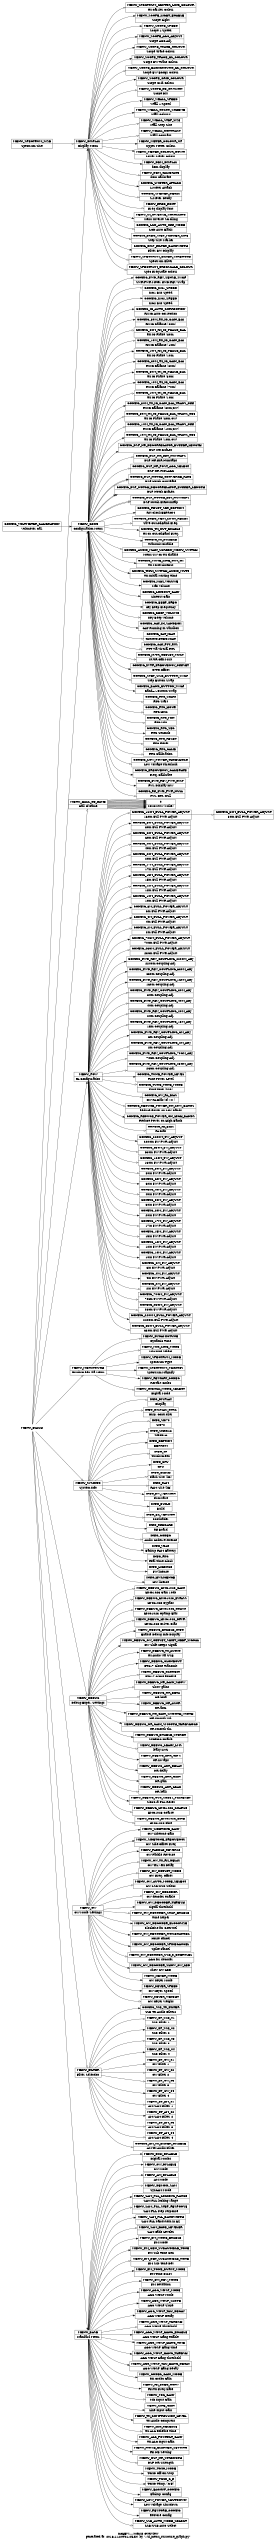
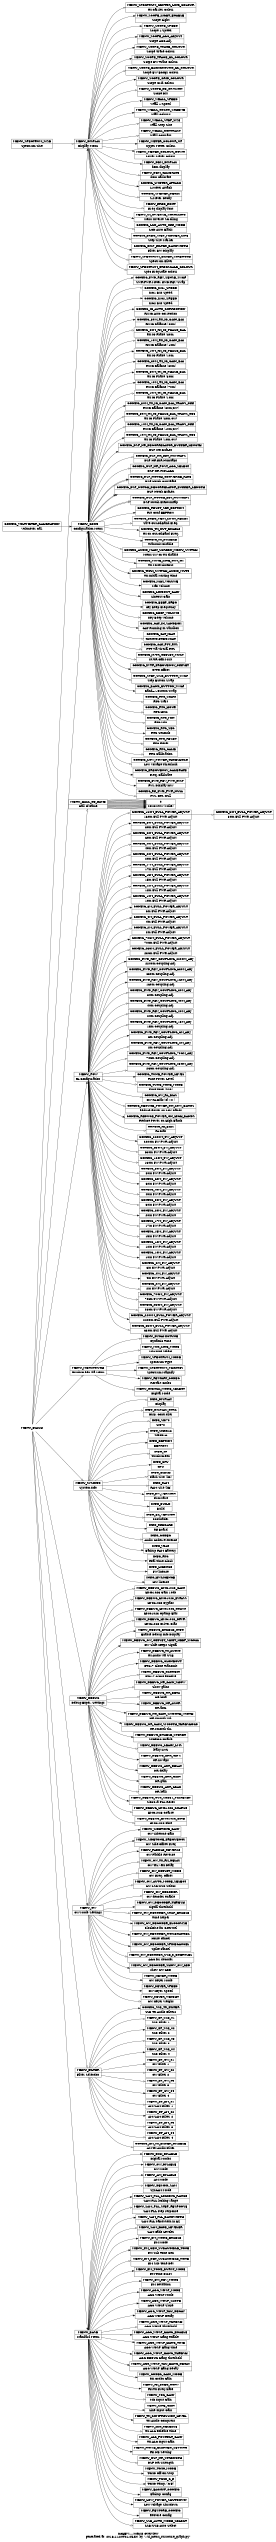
(161, 513) -> (161, 513)
(161, 2358) -> (161, 2358)
